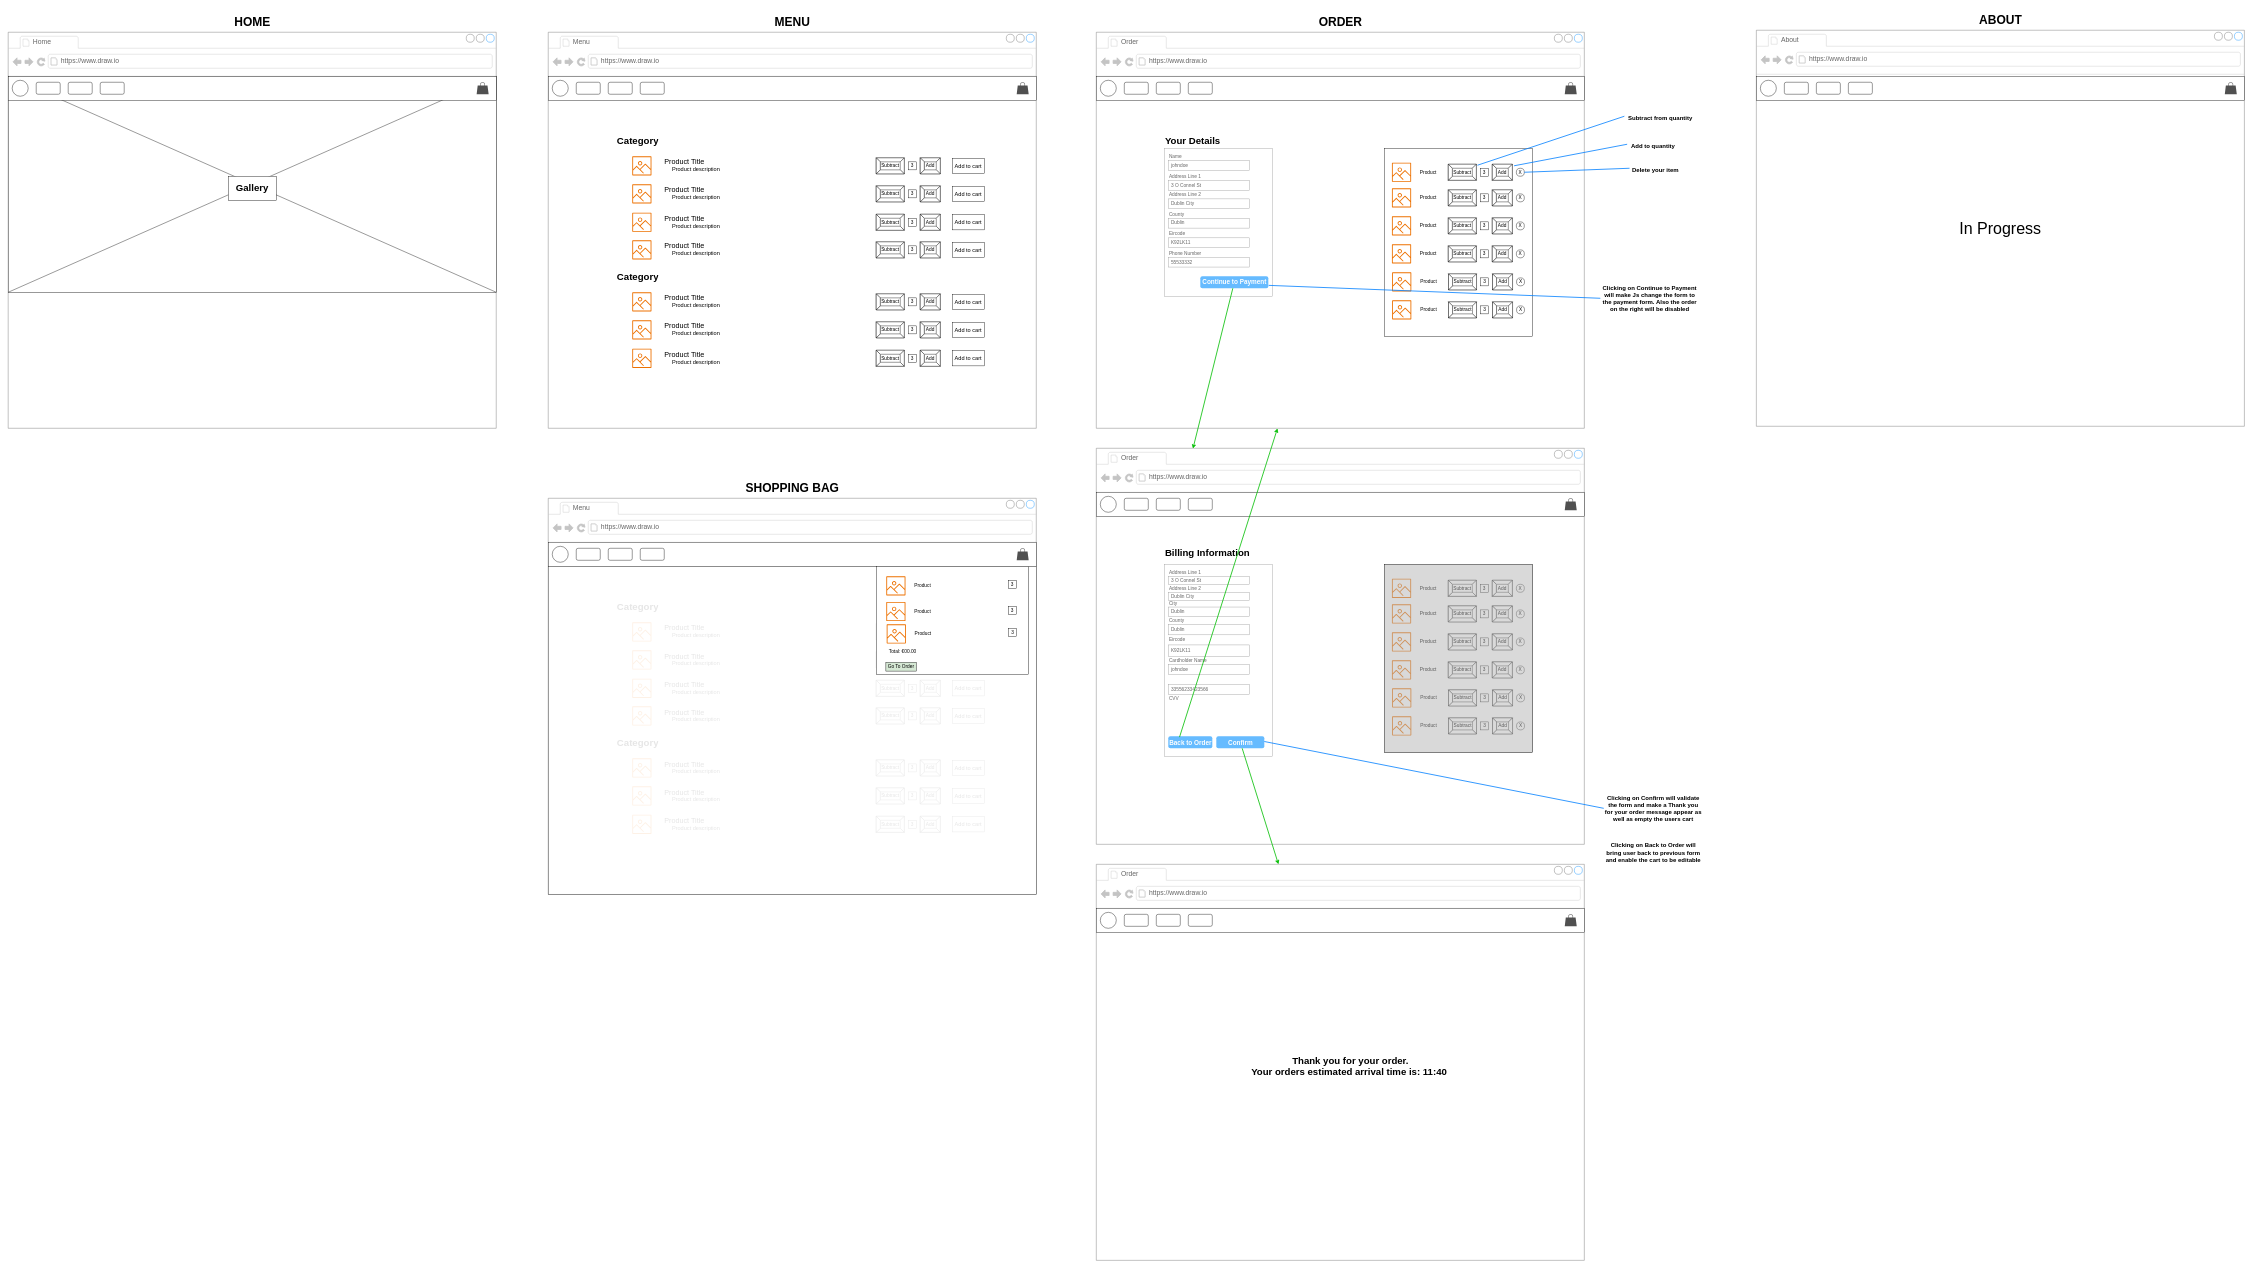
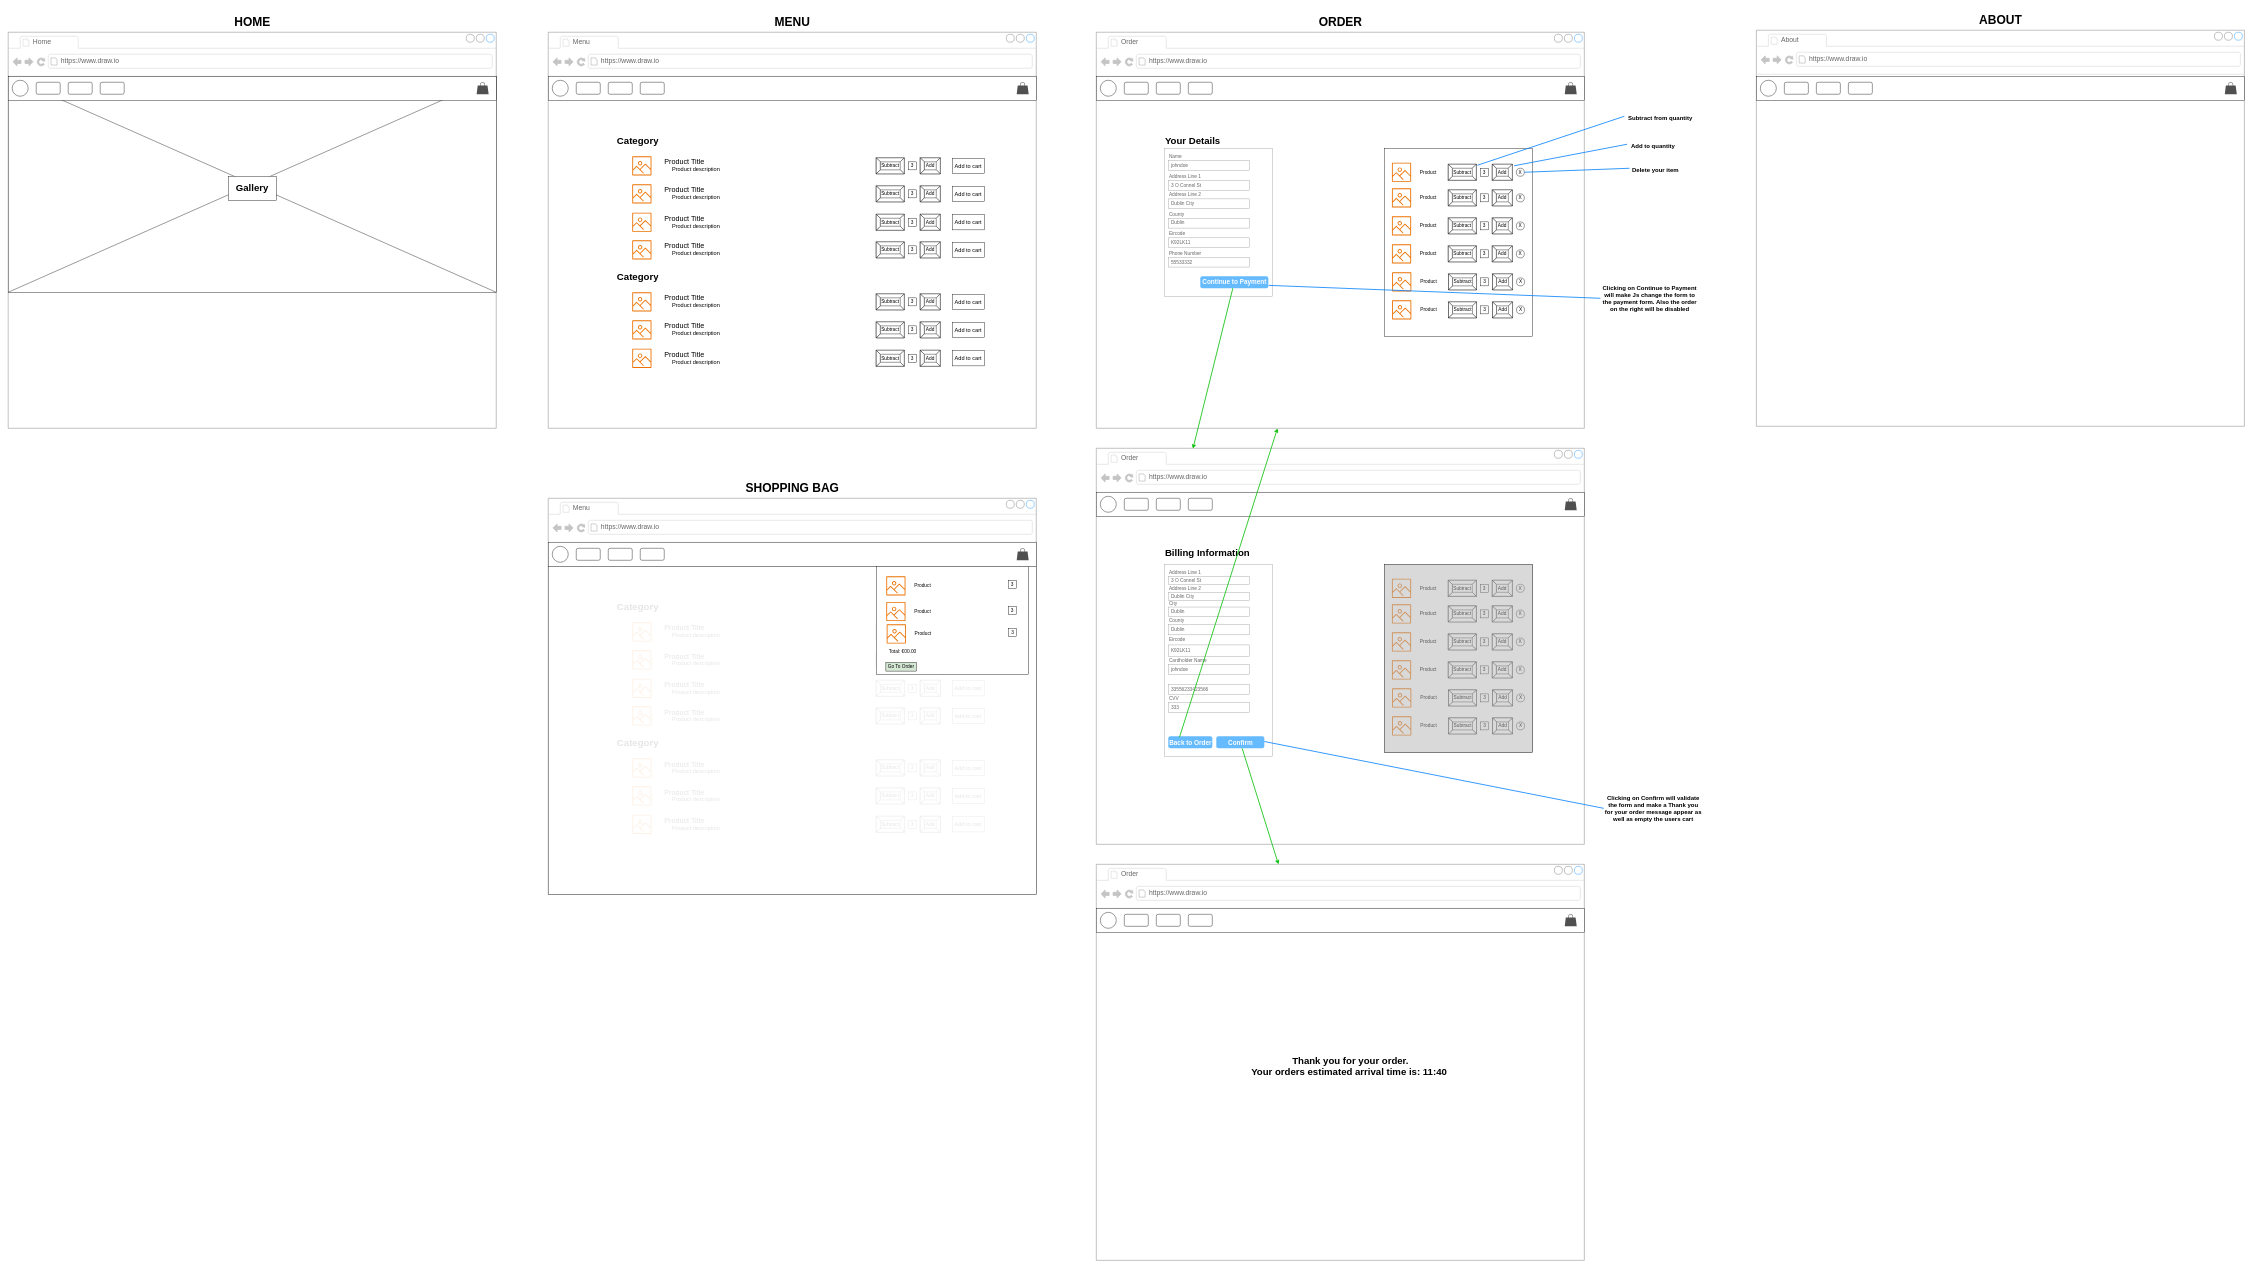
(2000, 228) -> none
none -> (1209, 707)
(1653, 852) -> none
